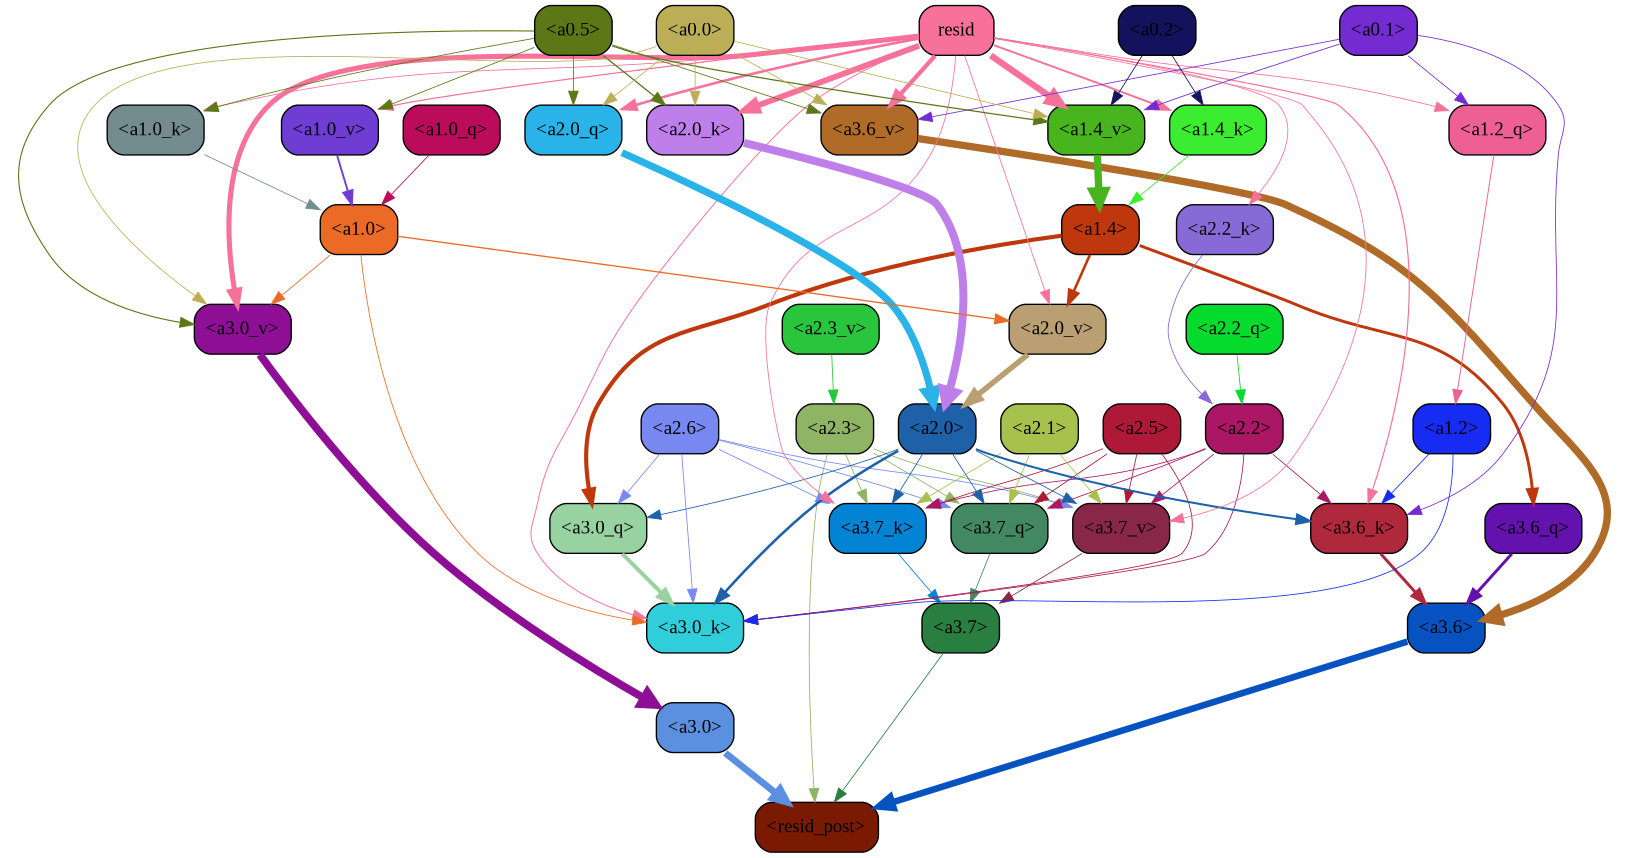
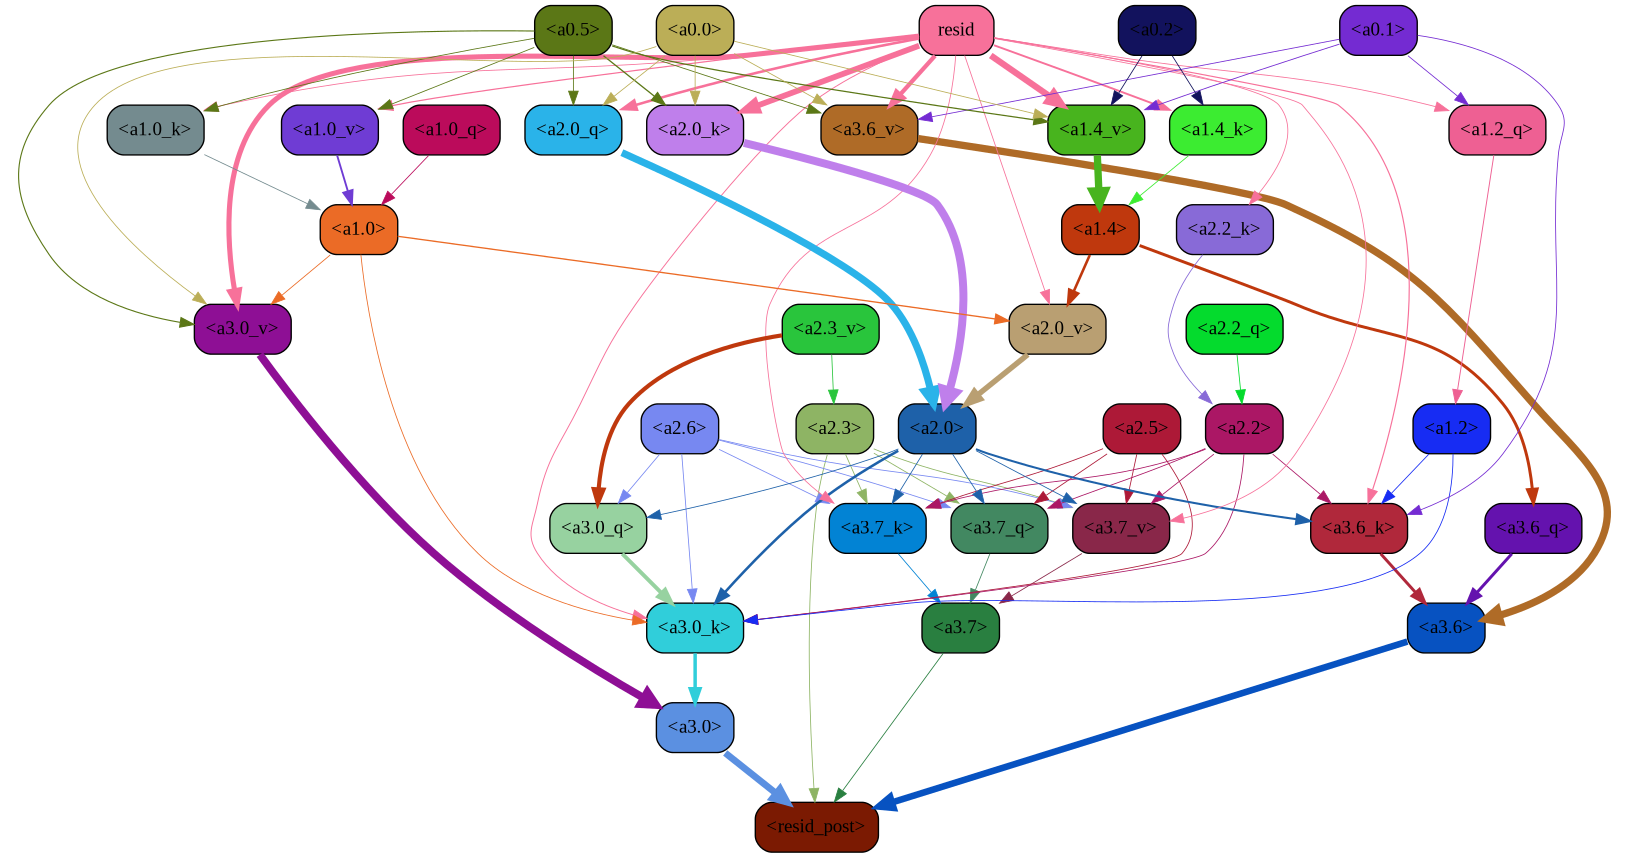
(759, 308) -> (659, 379)
(1040, 429) -> none
none -> (695, 671)
